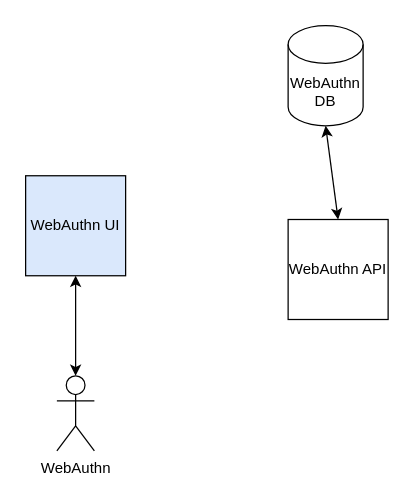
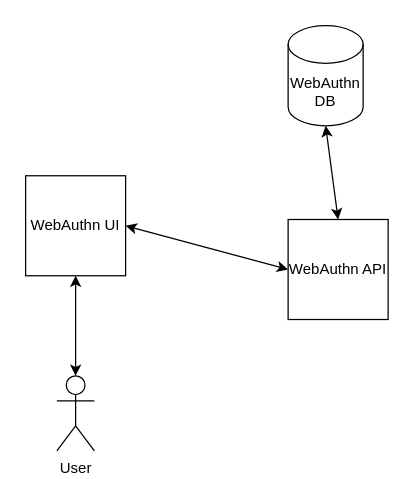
(76, 226) -> (76, 226)
none -> (207, 248)
(76, 468) -> (76, 468)
